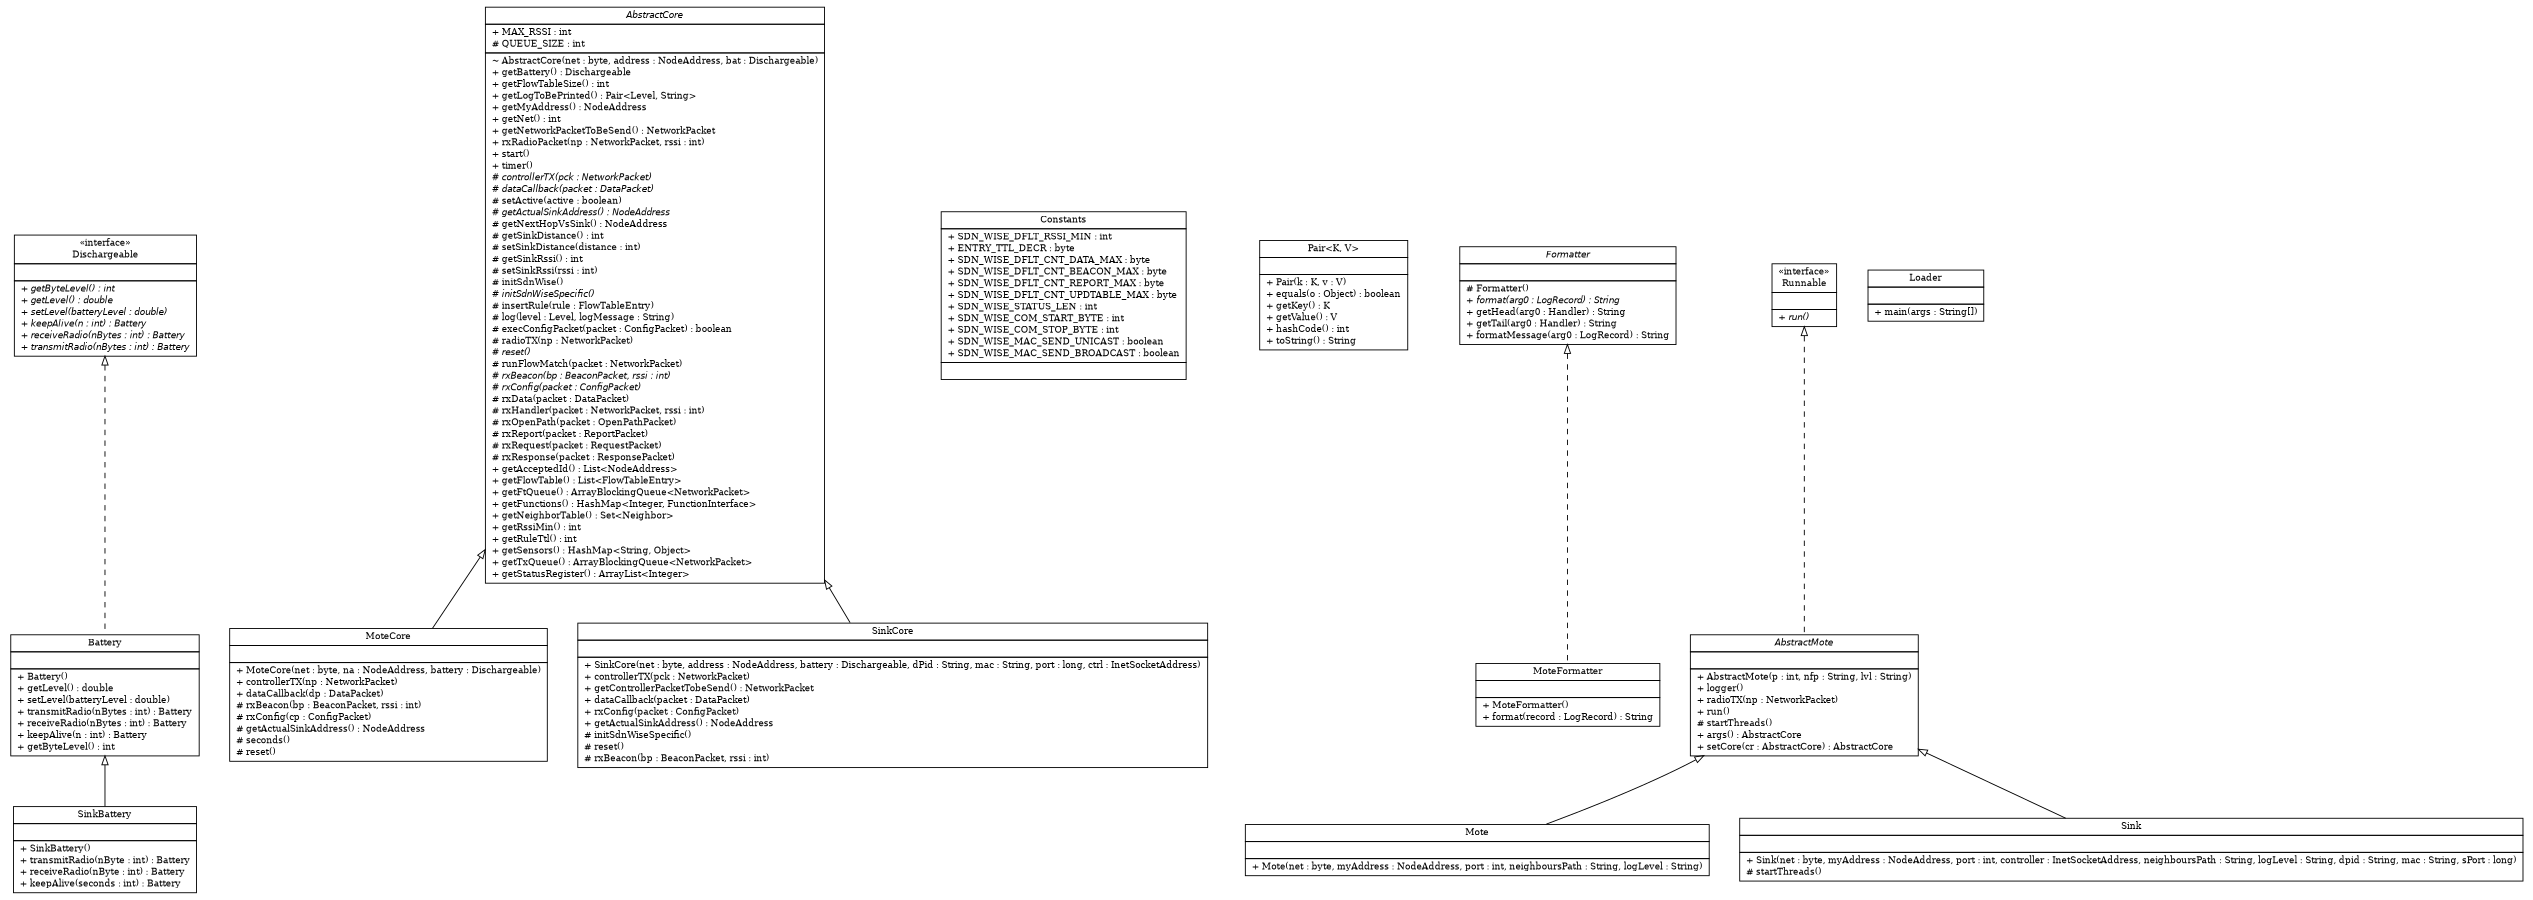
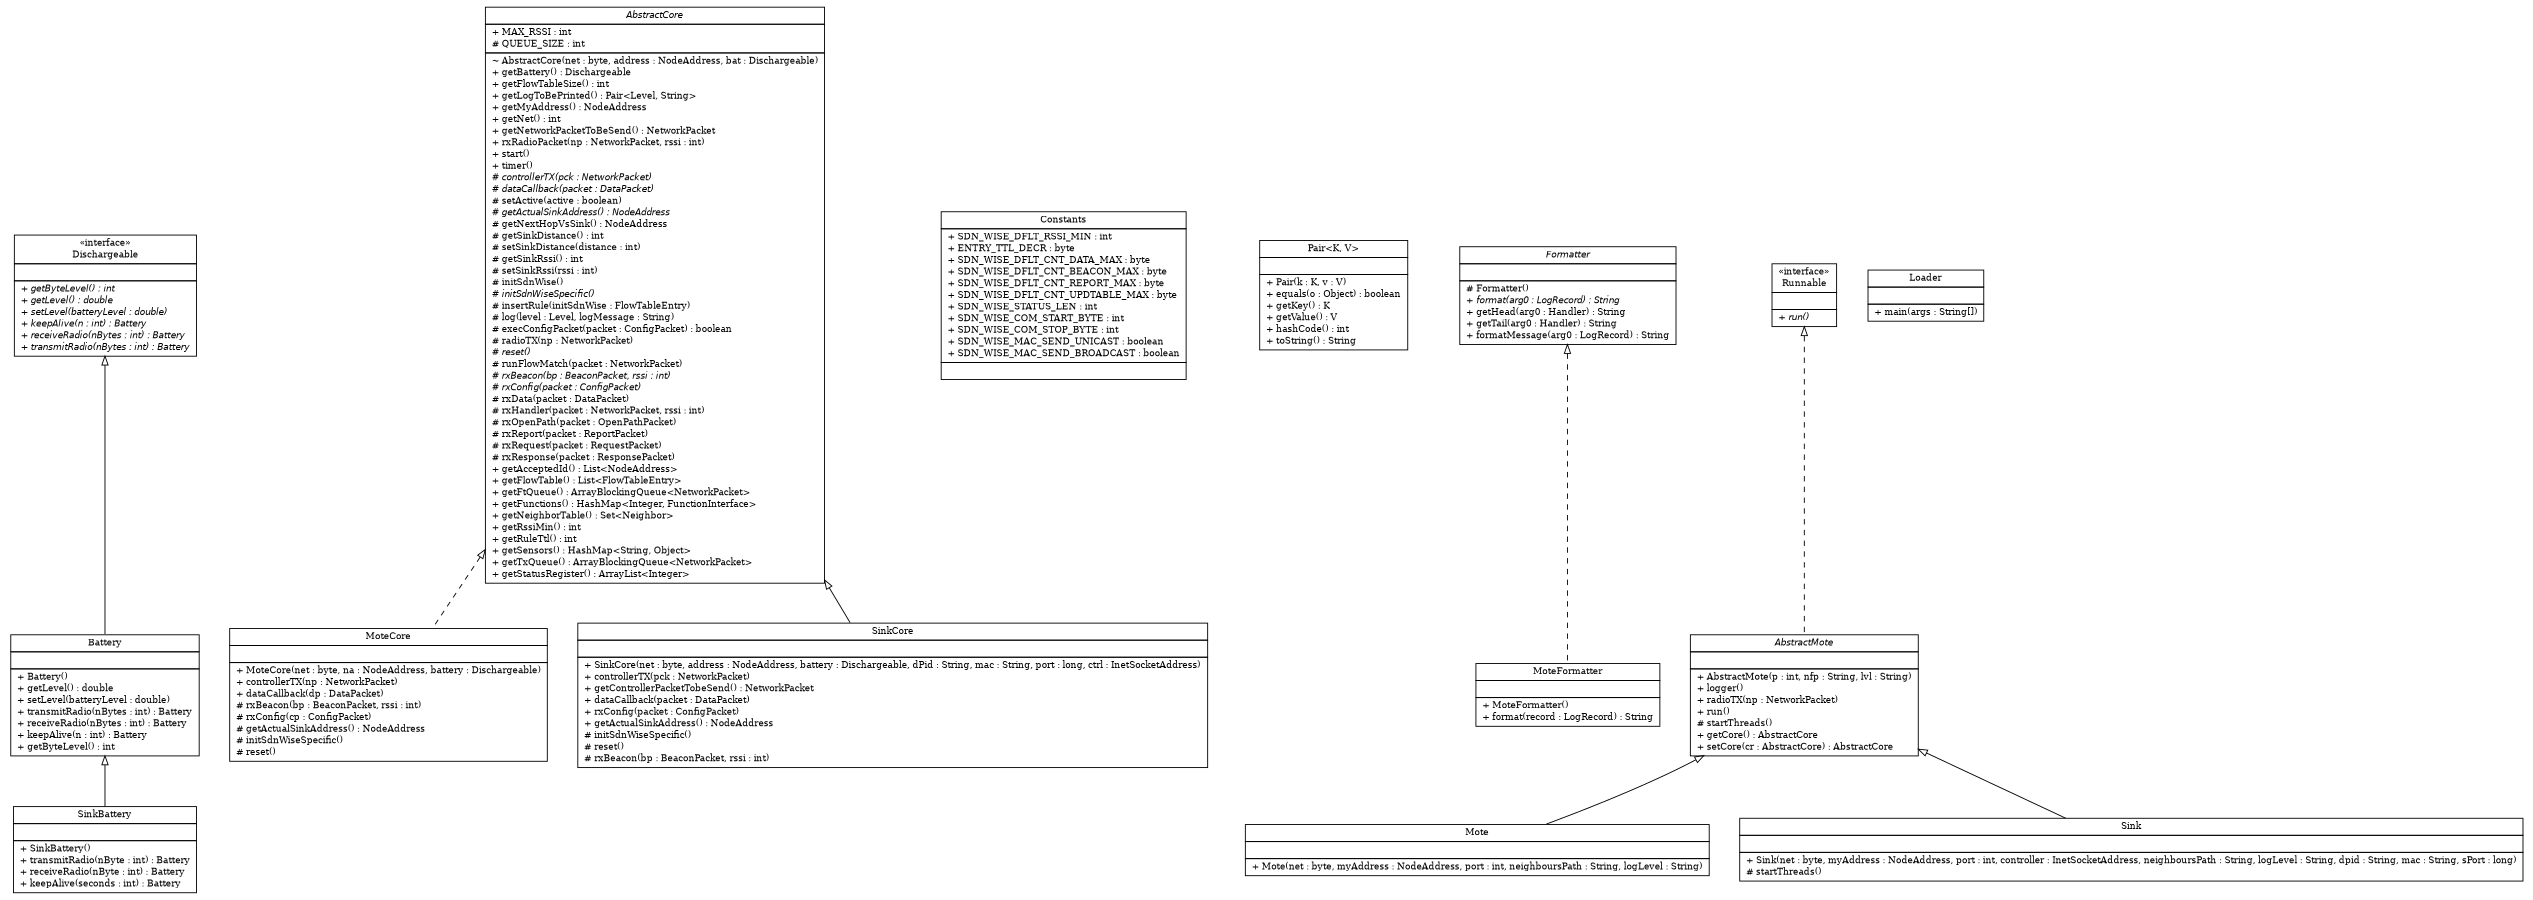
(573, 306) -> (591, 306)
(105, 500) -> (105, 500)
(456, 593) -> (456, 593)
(1750, 735) -> (1758, 735)
(263, 741) -> (290, 741)
